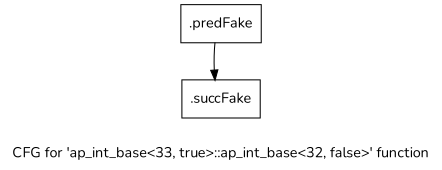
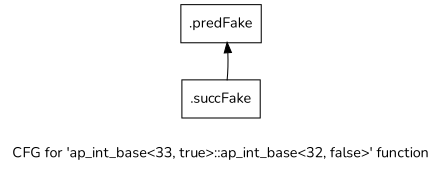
(214, 56) -> (228, 67)
